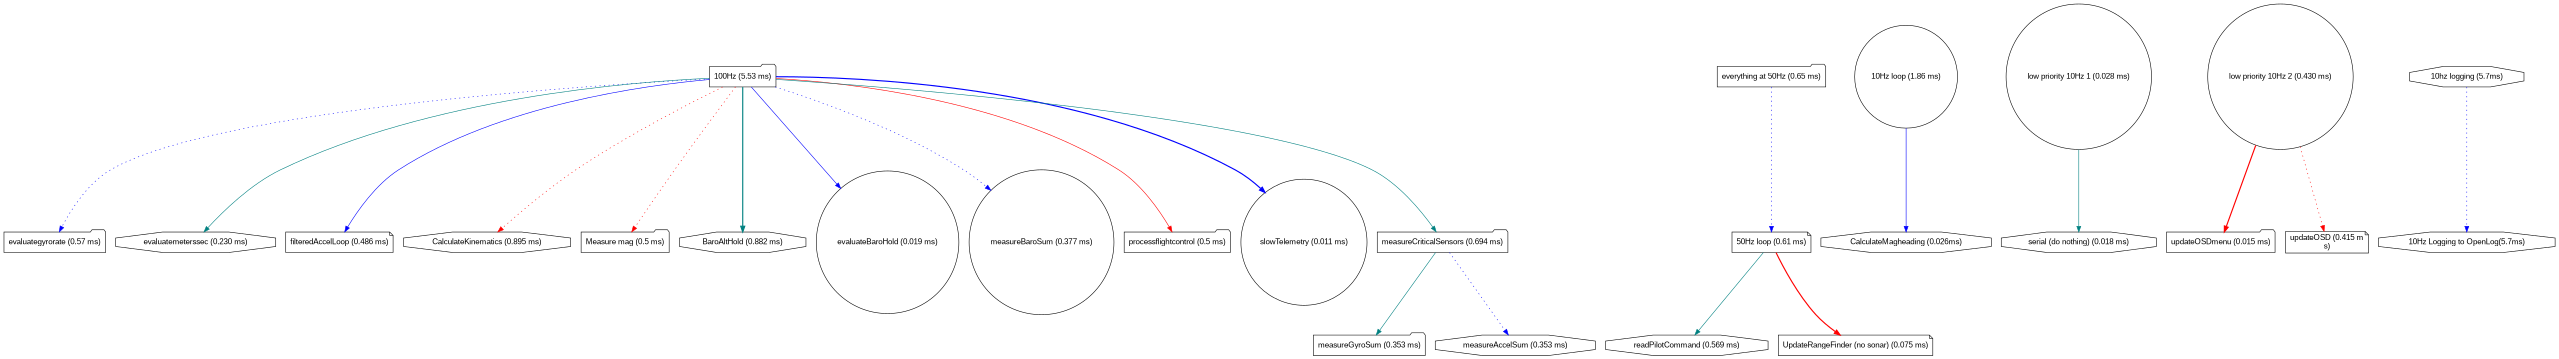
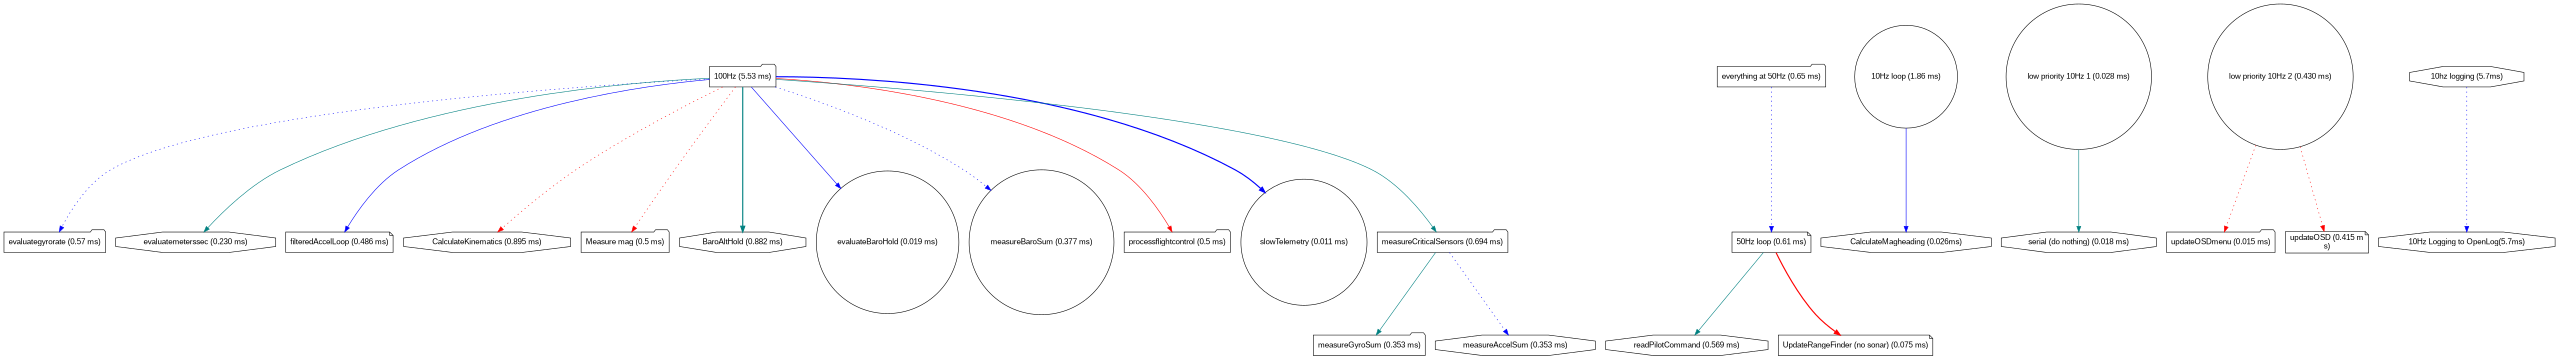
(2241, 186) -> (2241, 186)
